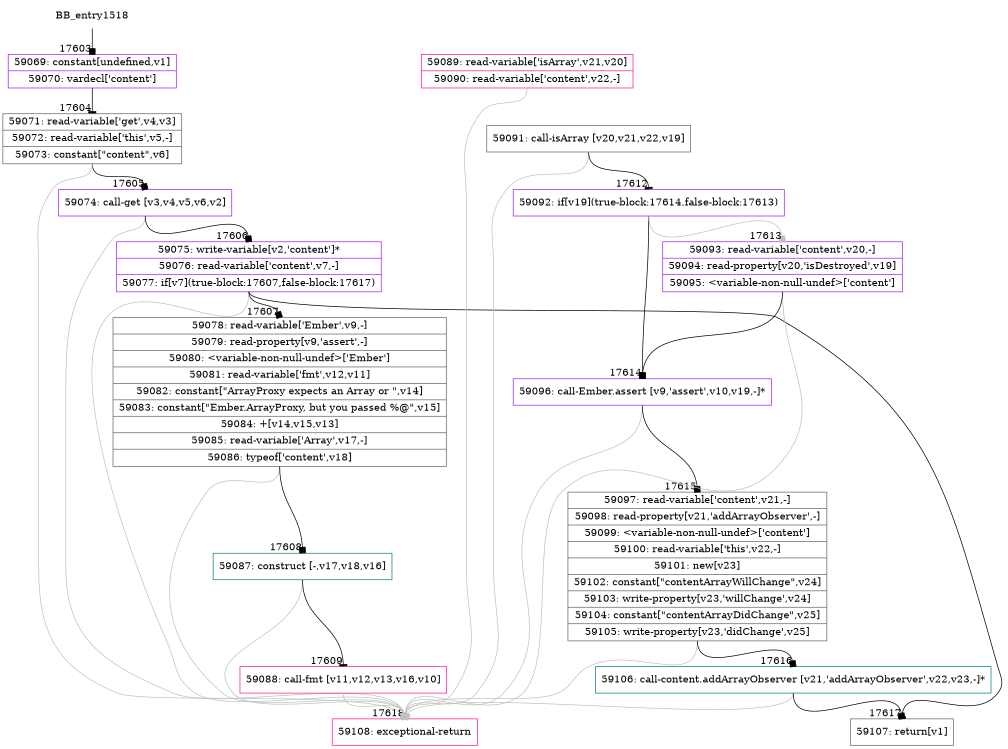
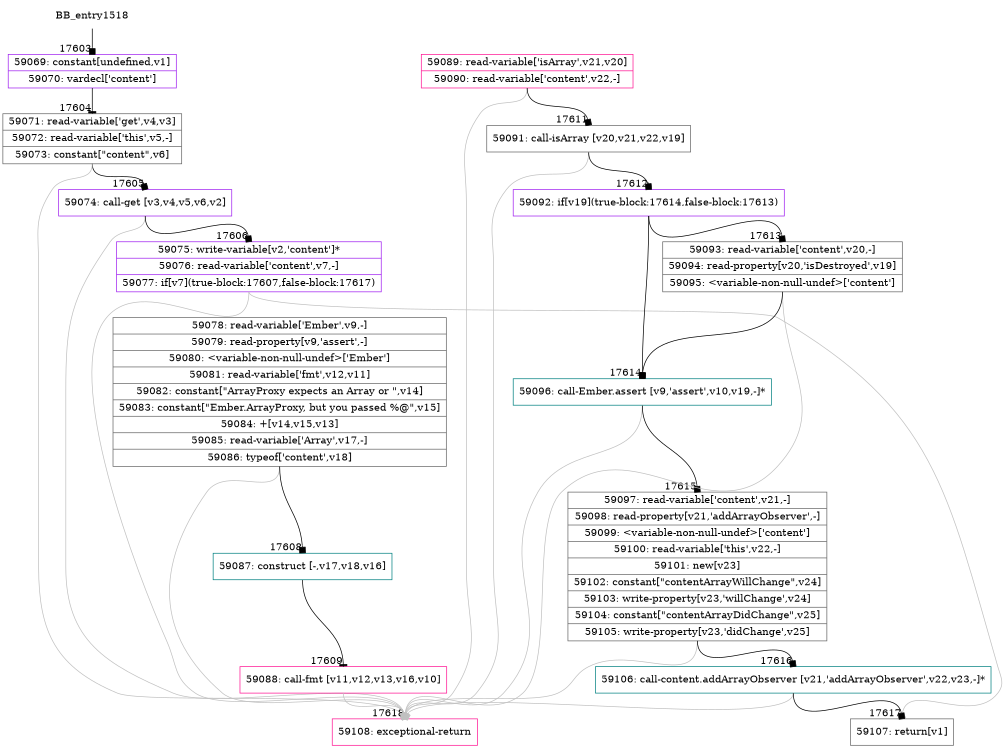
none -> (554, 106)
(617, 171) -> (617, 171)
(712, 230) -> (712, 230)
(783, 267) -> (783, 267)
(261, 304) -> none
(791, 326) -> (791, 326)
(642, 392) -> (642, 392)
(233, 692) -> none
